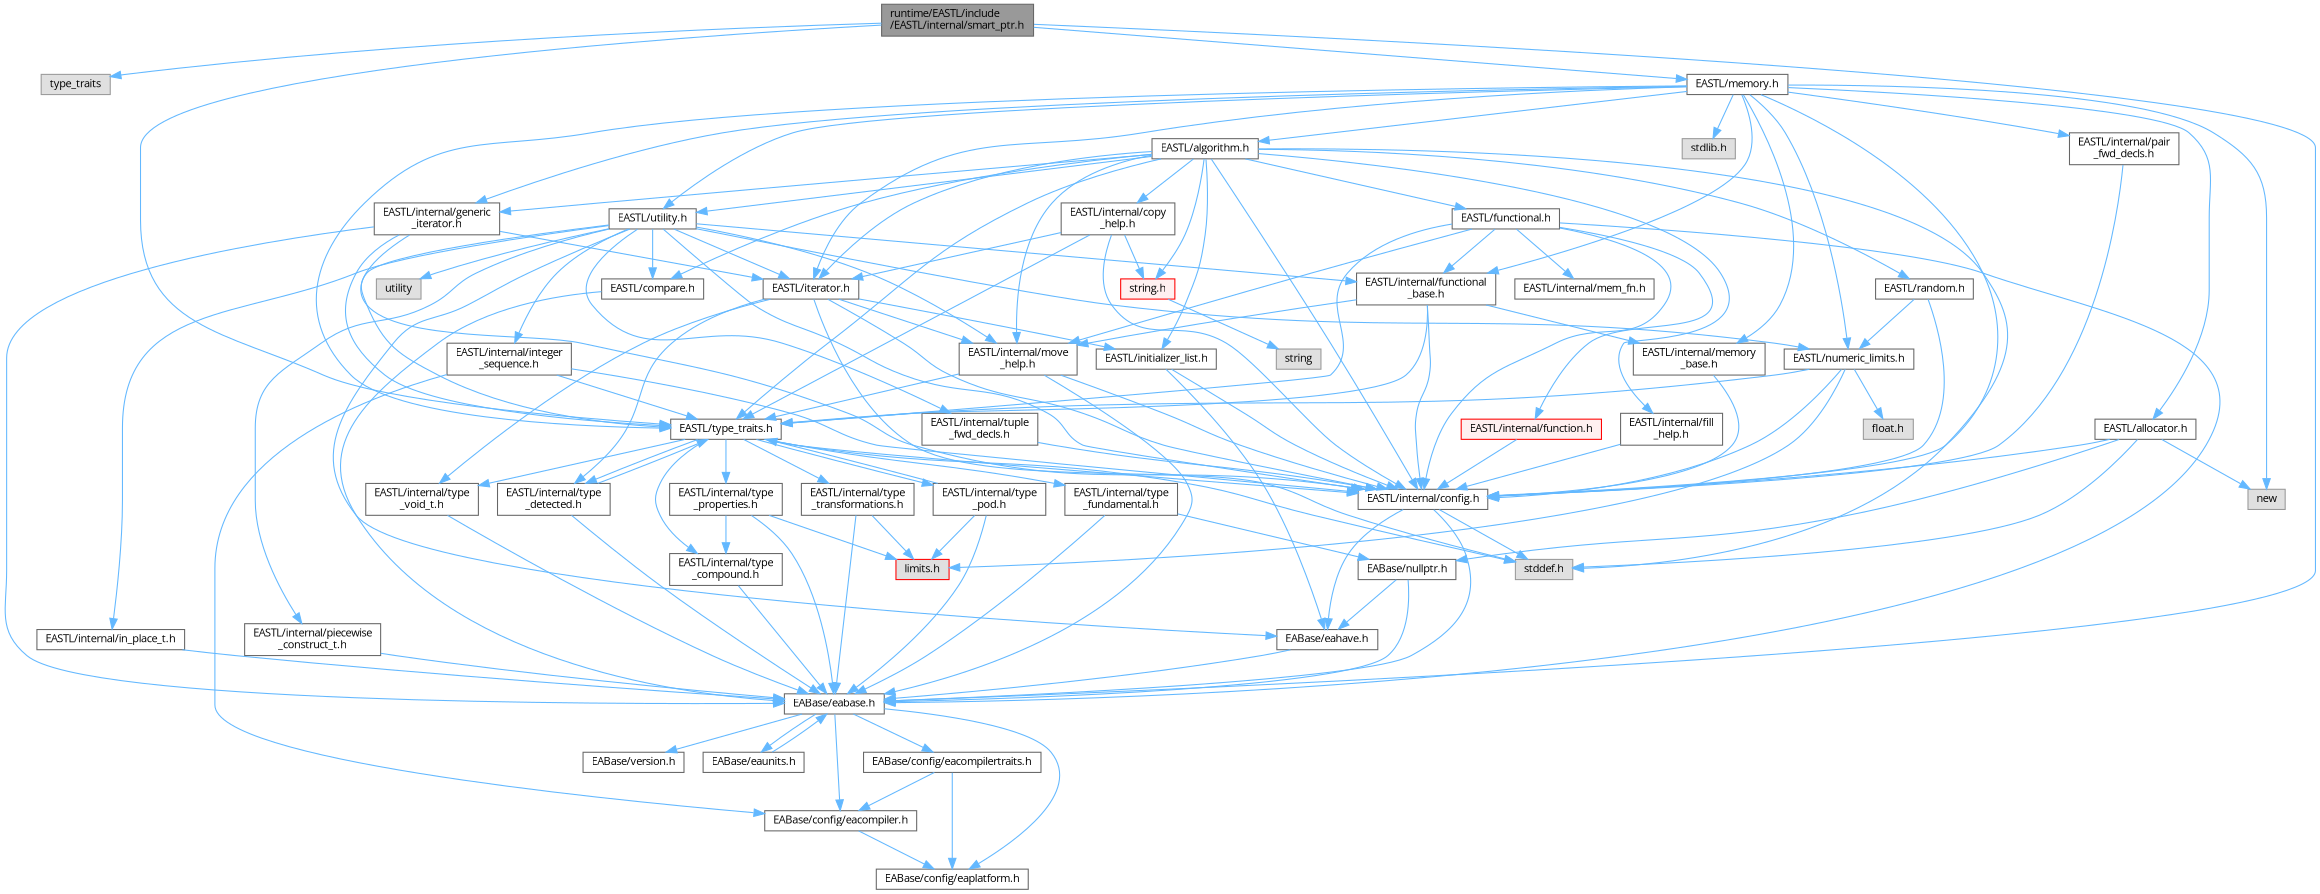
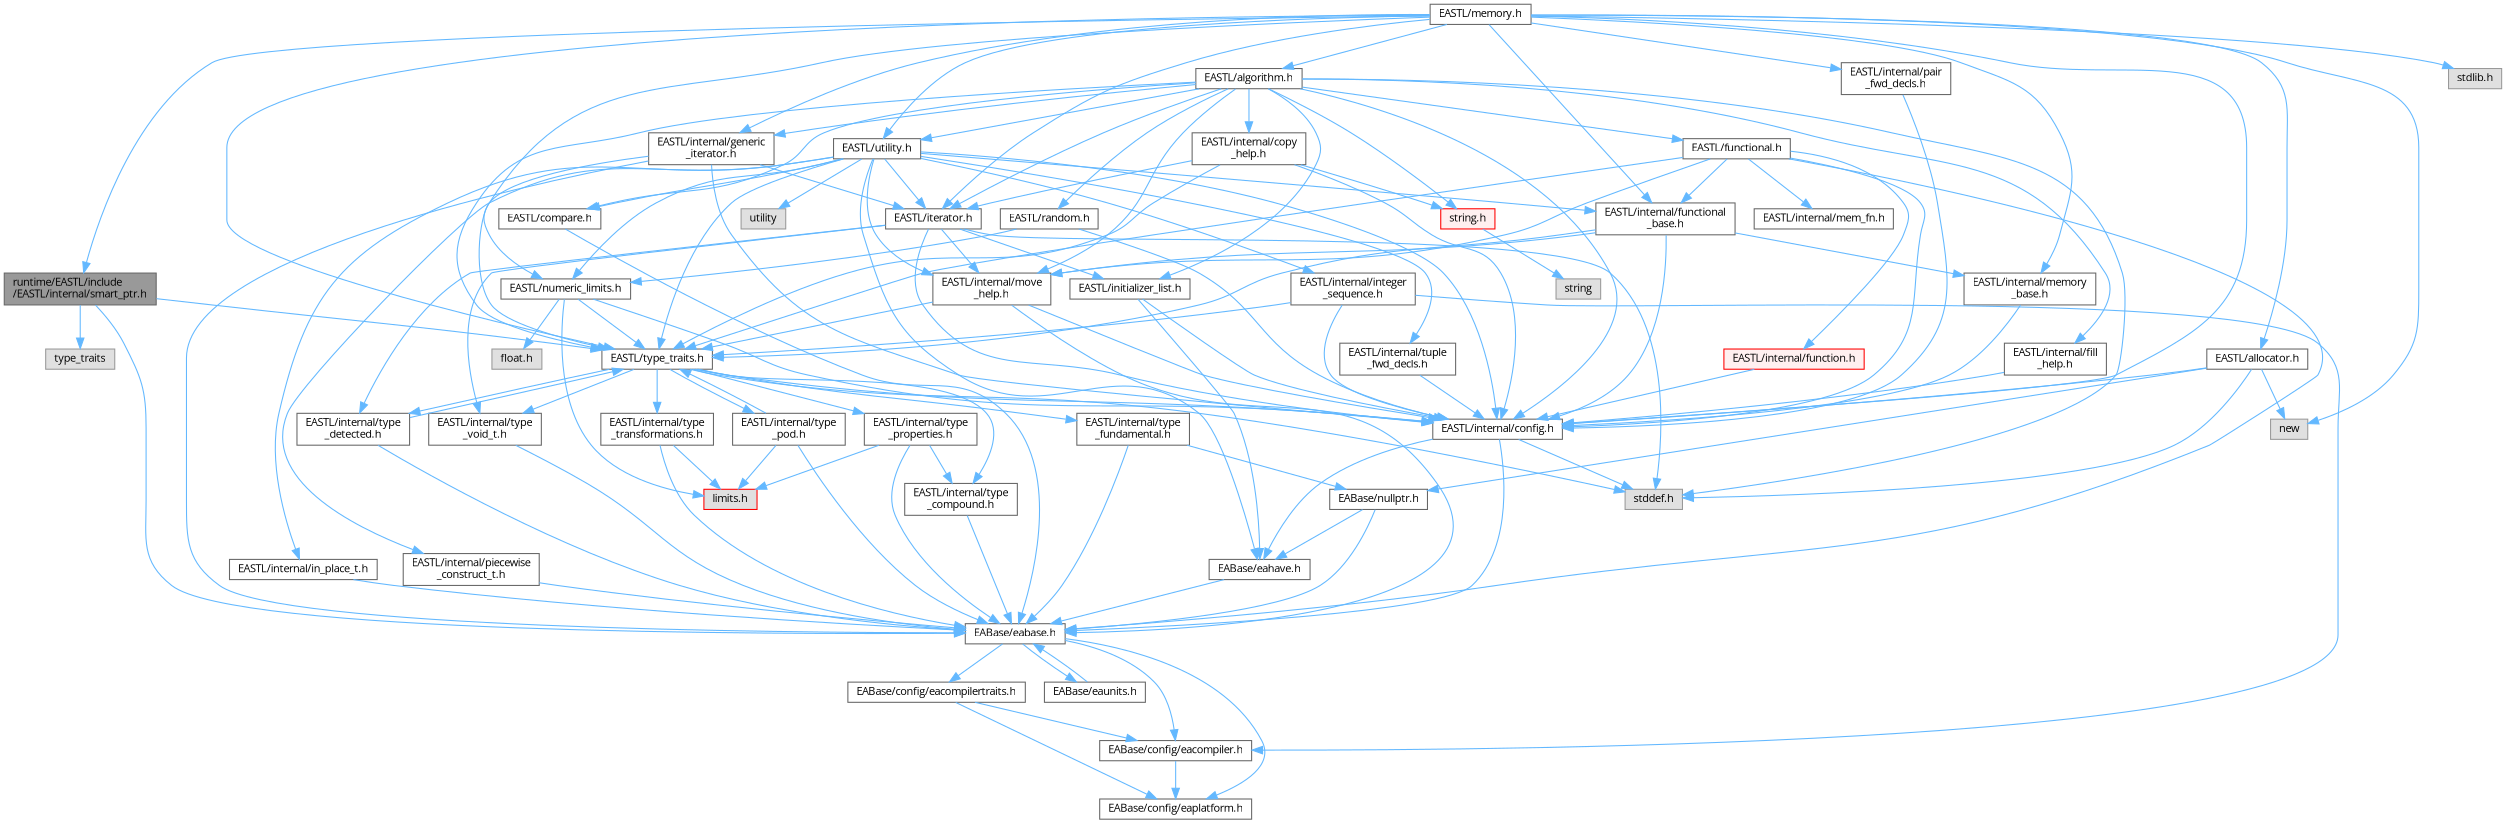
(1355, 53) -> (700, 30)
(634, 762) -> none
